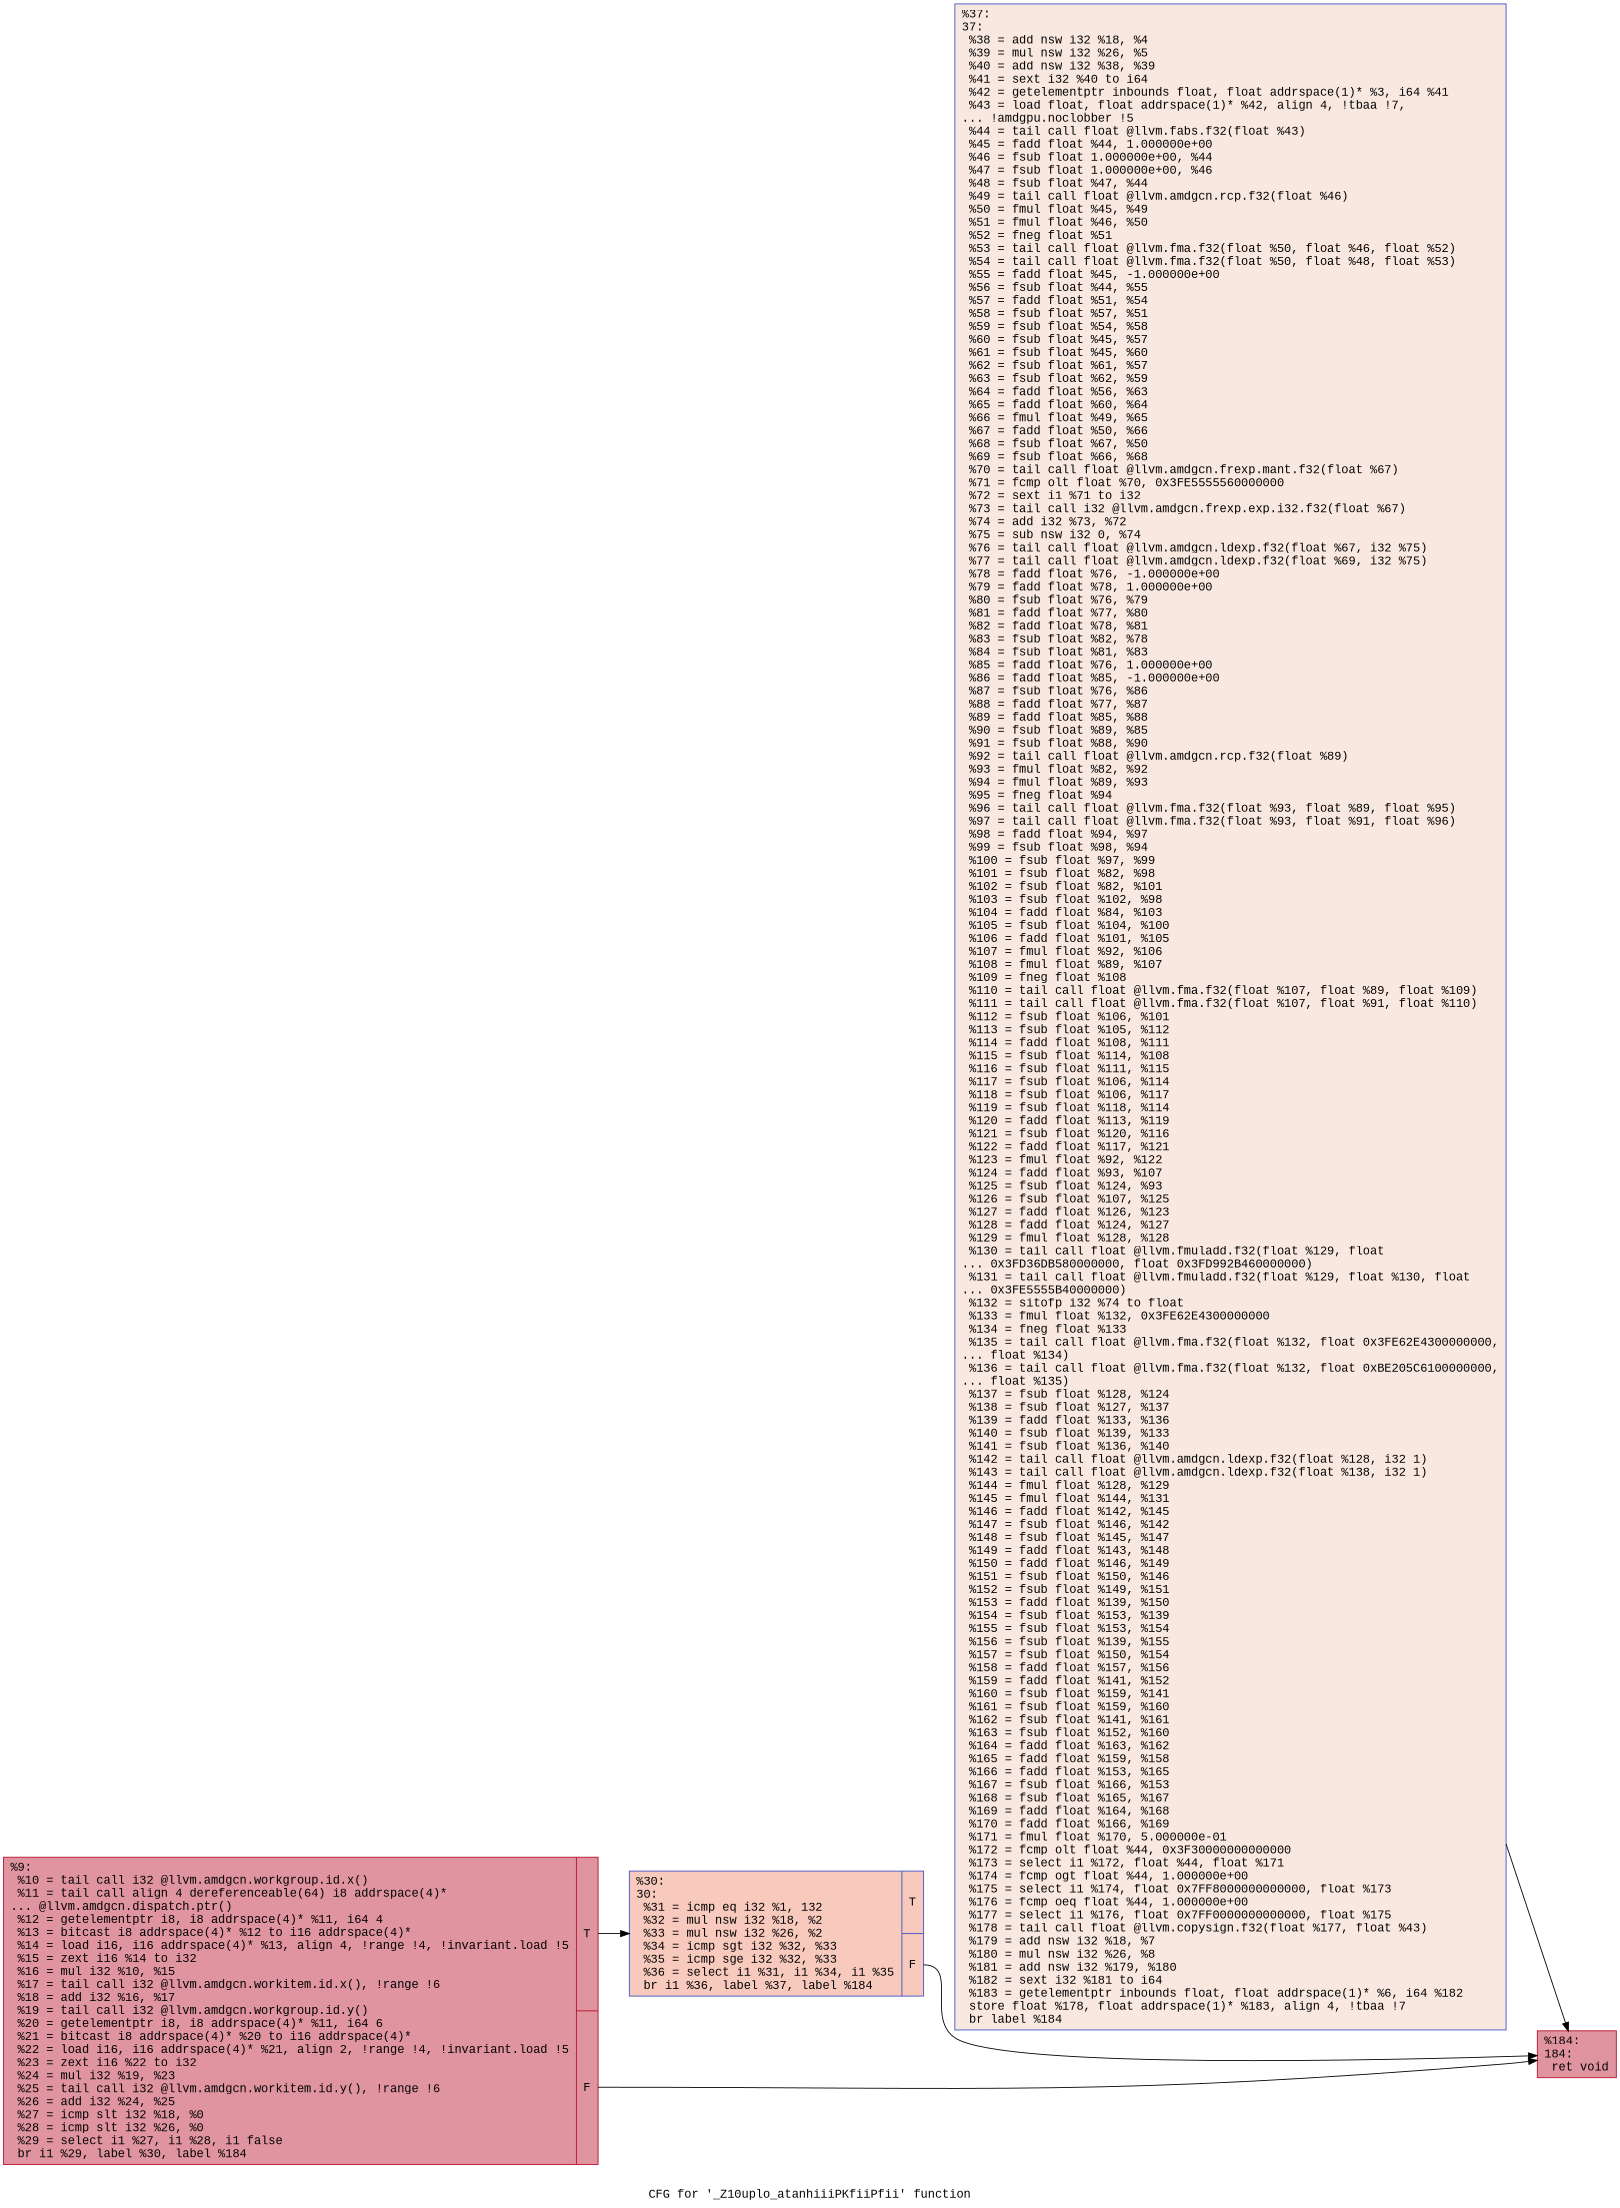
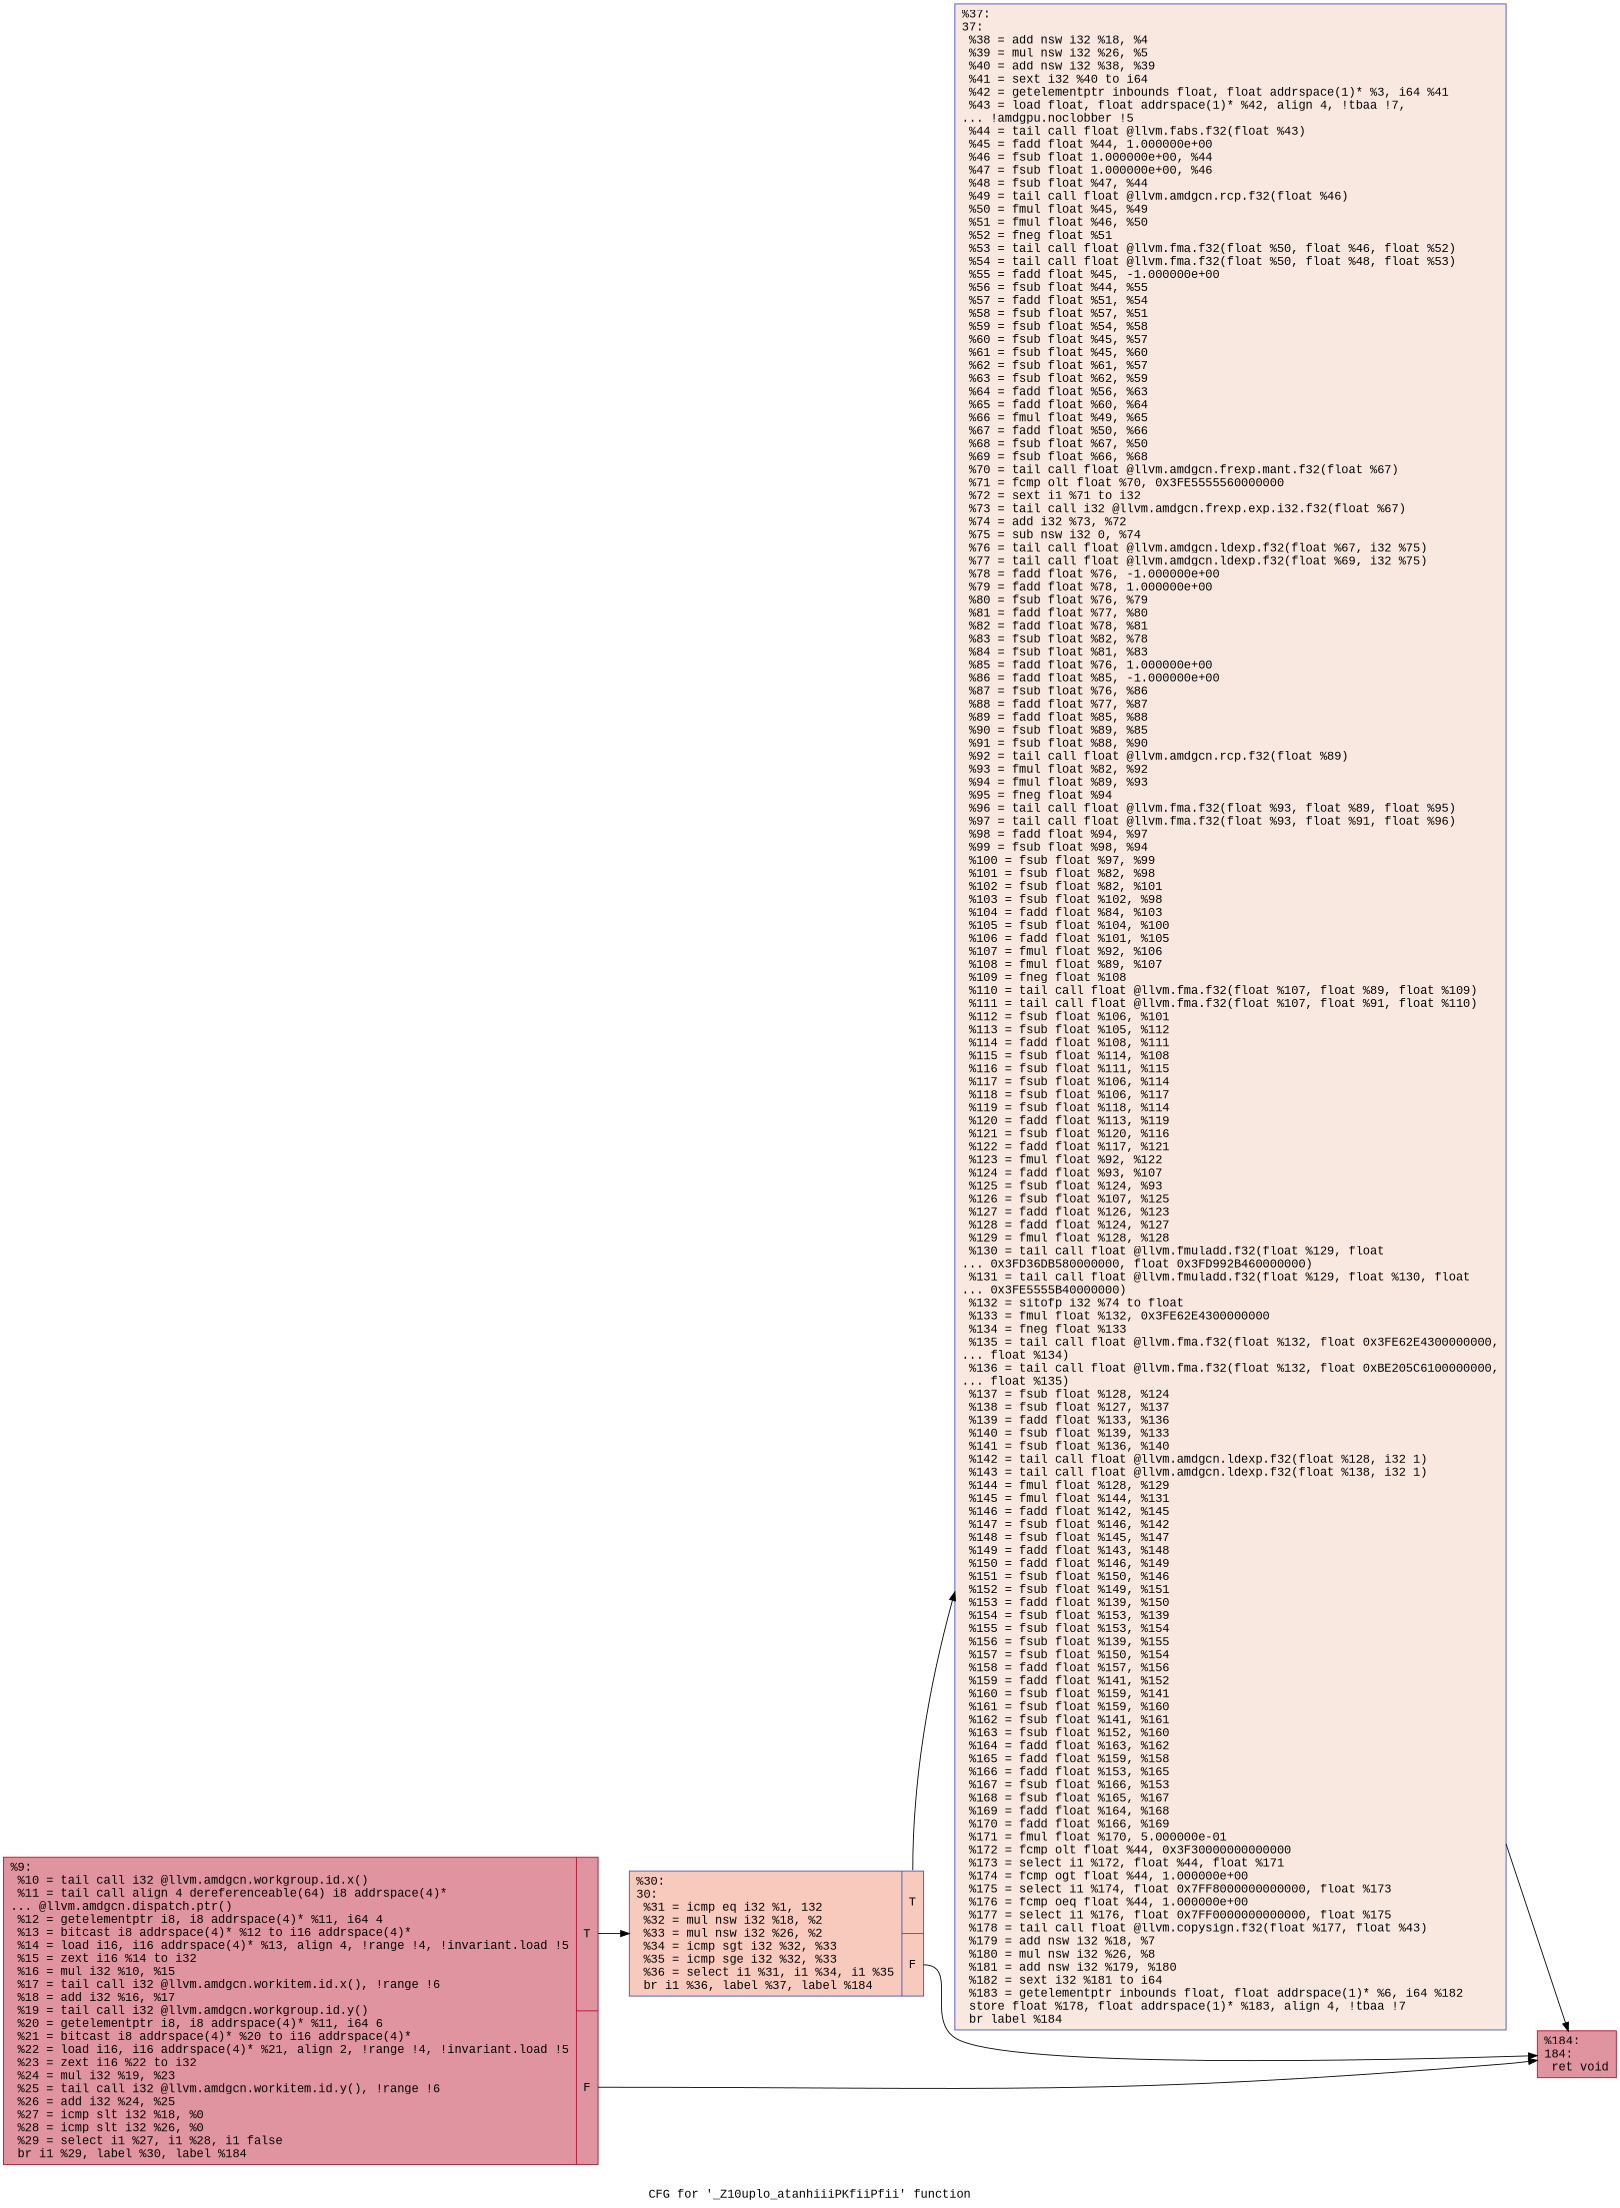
none -> (924, 1734)
